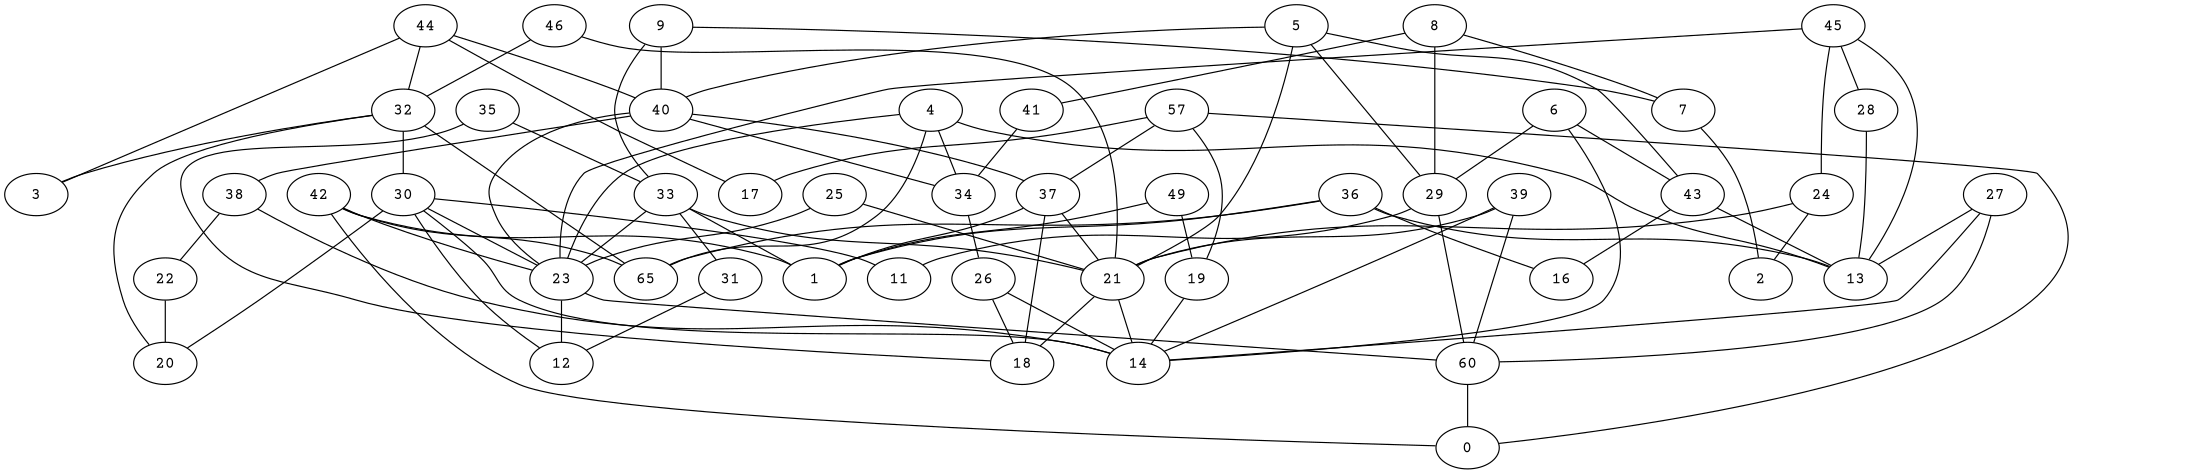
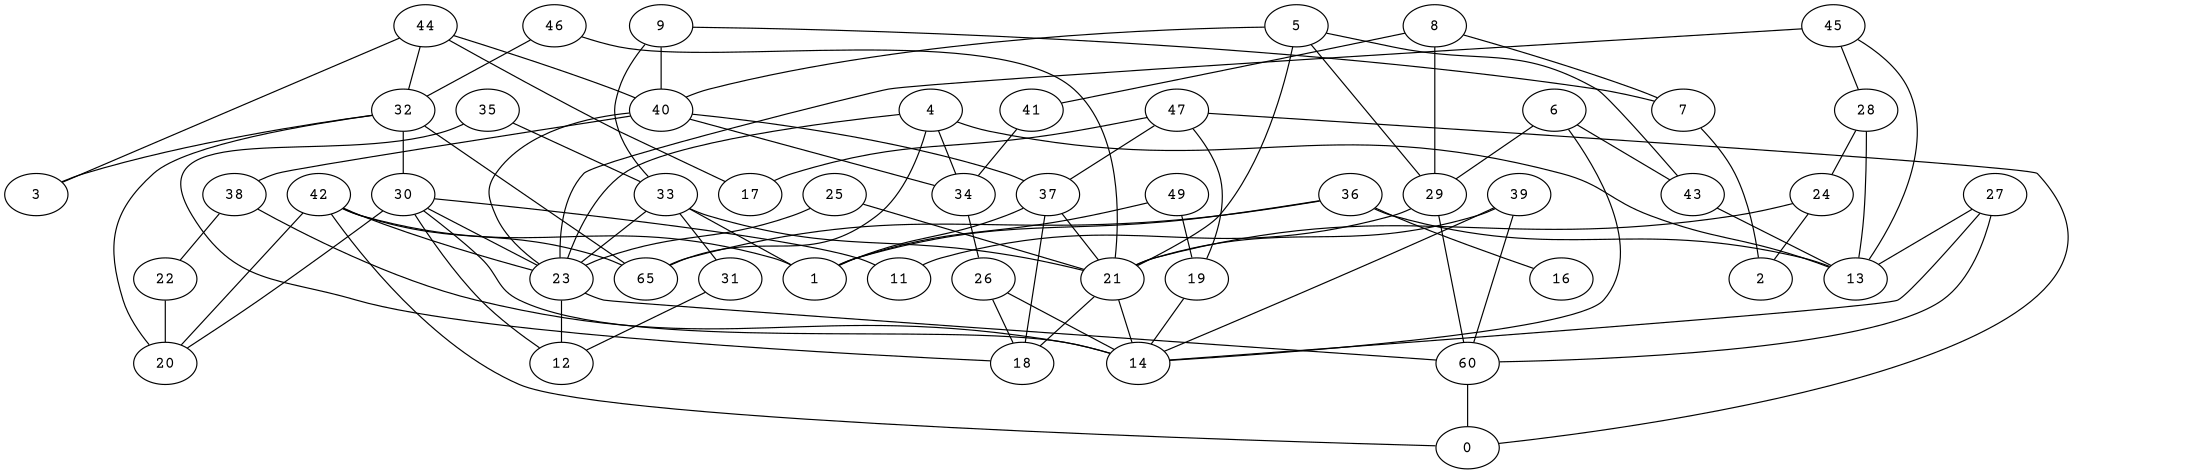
(1177, 110) -> (1177, 110)
(1823, 110) -> (1846, 148)
(1610, 248) -> none
none -> (242, 279)
